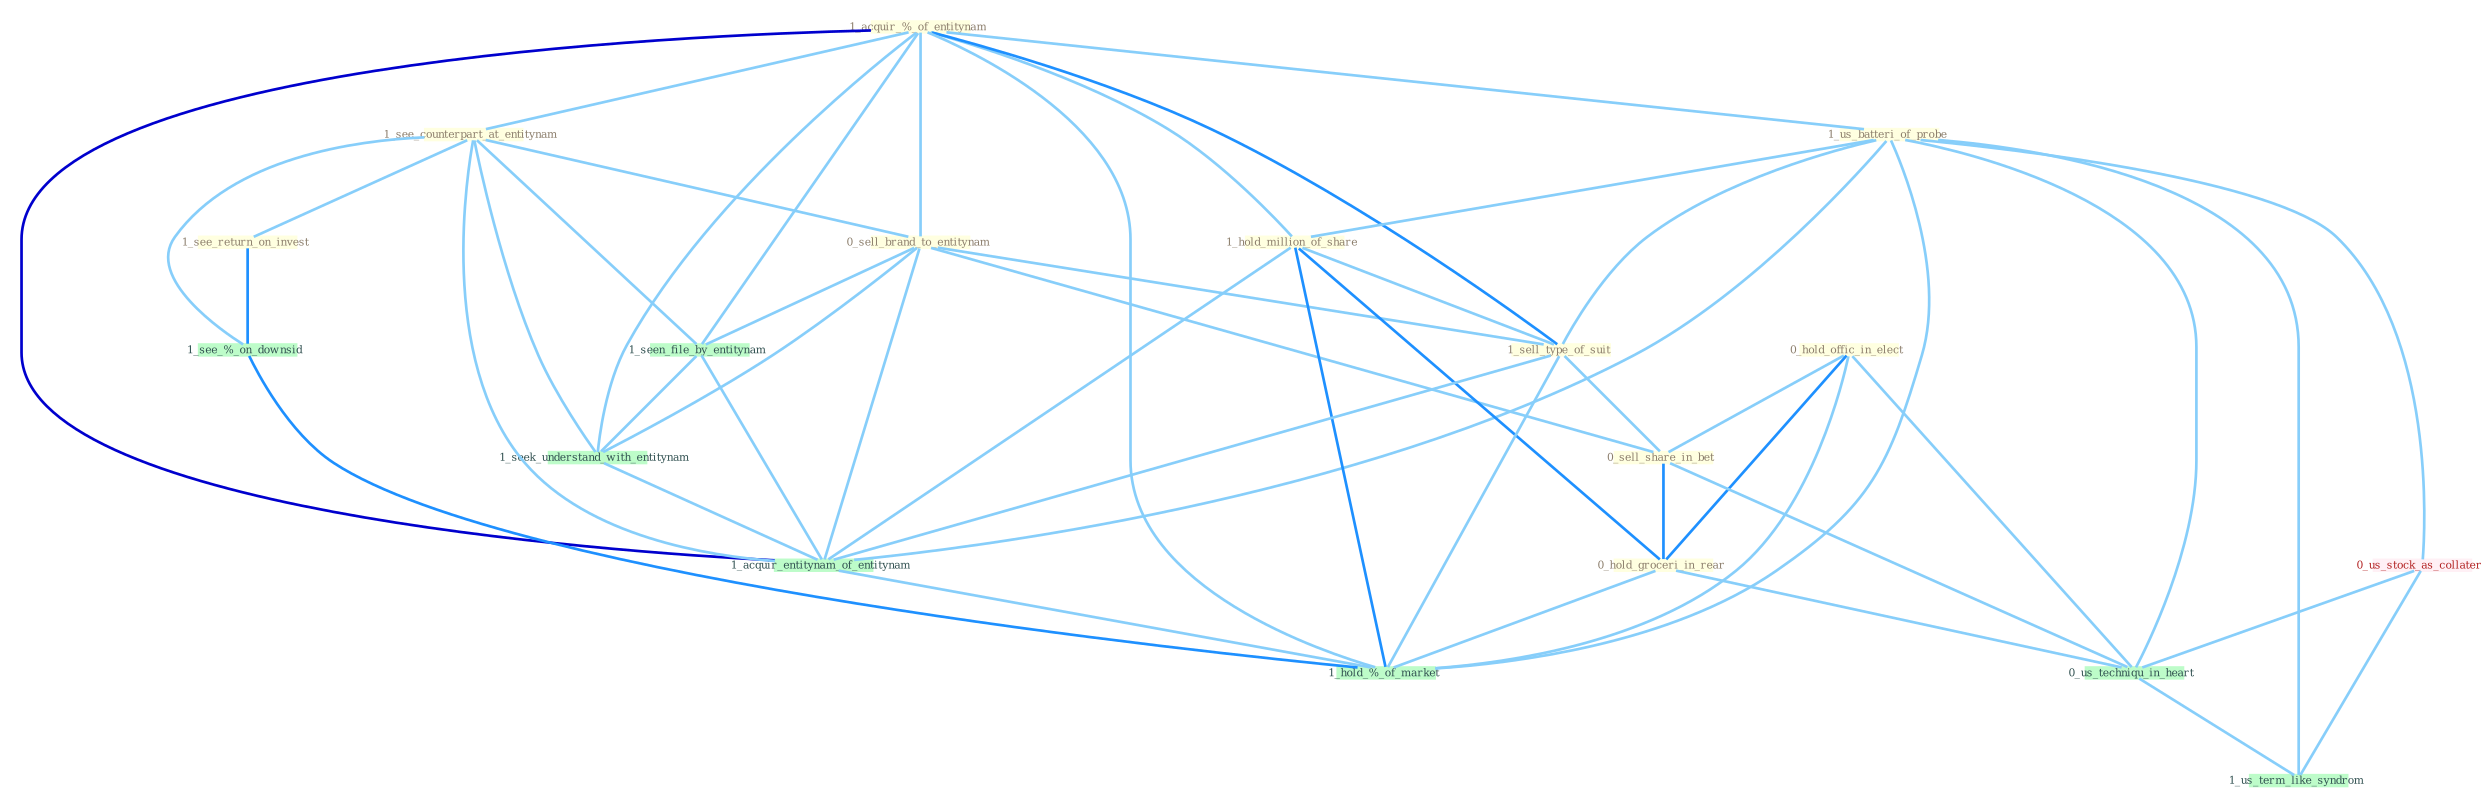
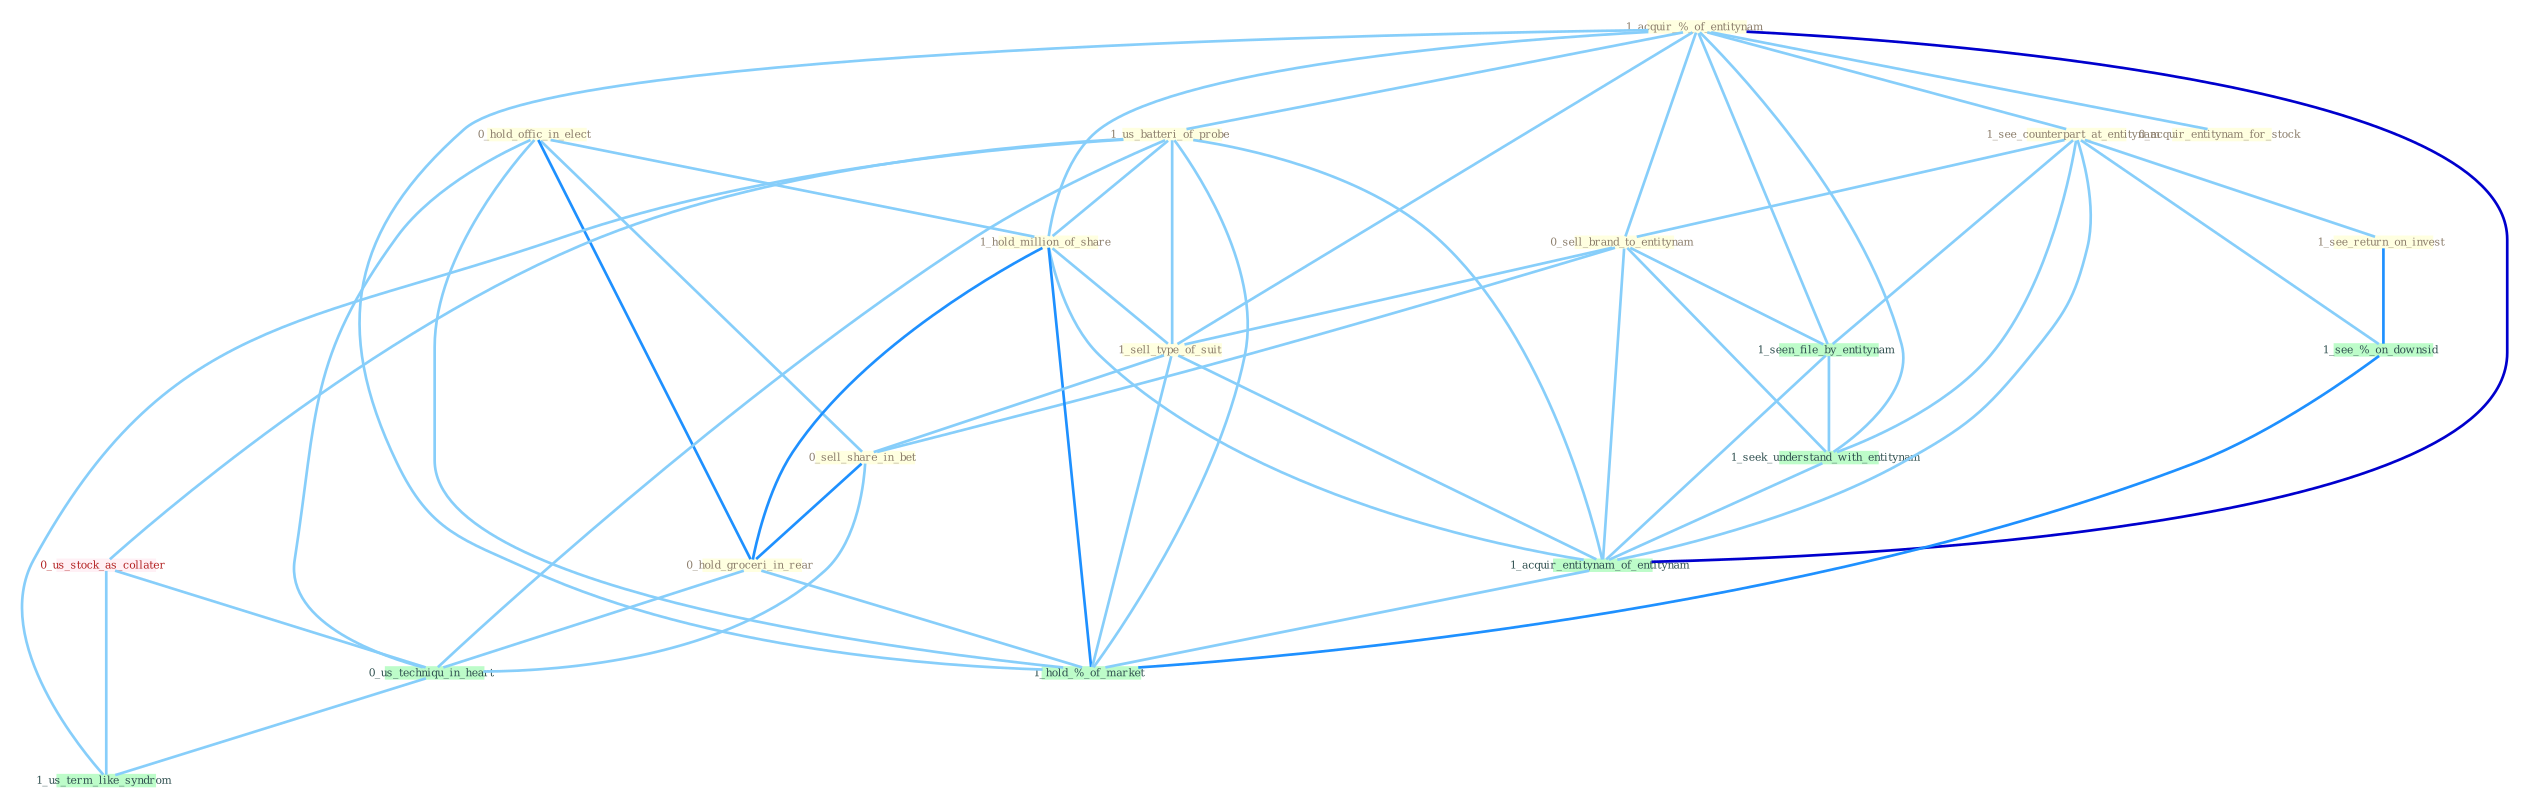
none -> (2222, 135)
(1261, 155) -> (1435, 188)
none -> (817, 193)
